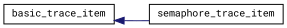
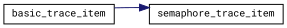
(137, 21) -> (127, 8)
